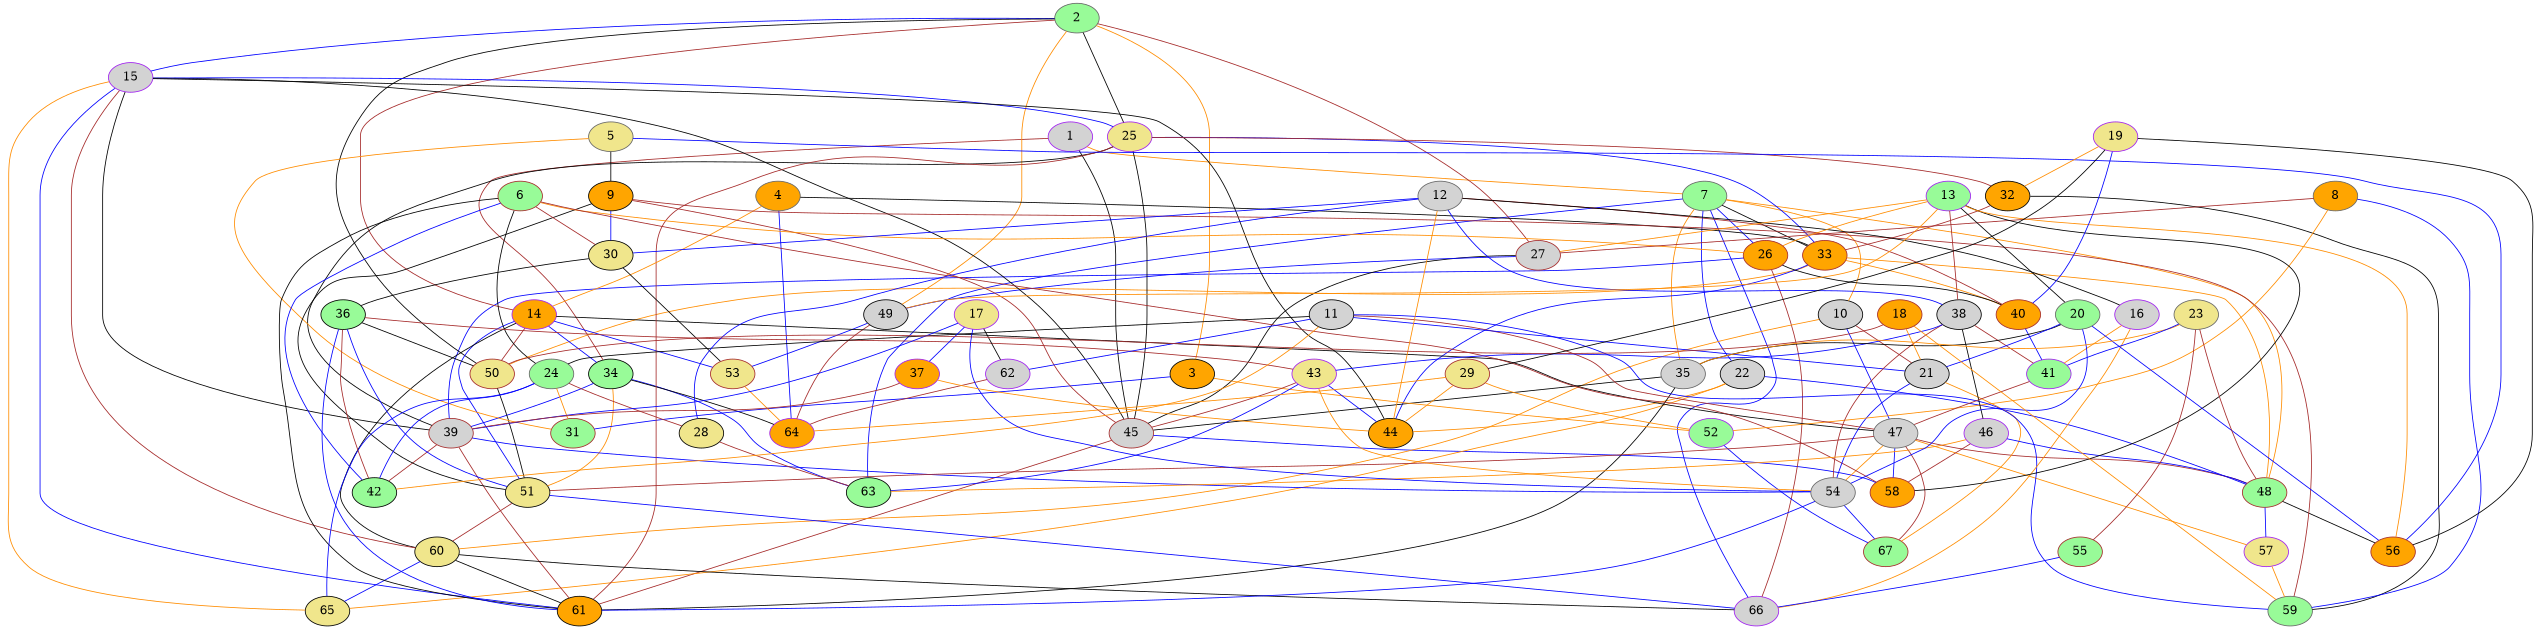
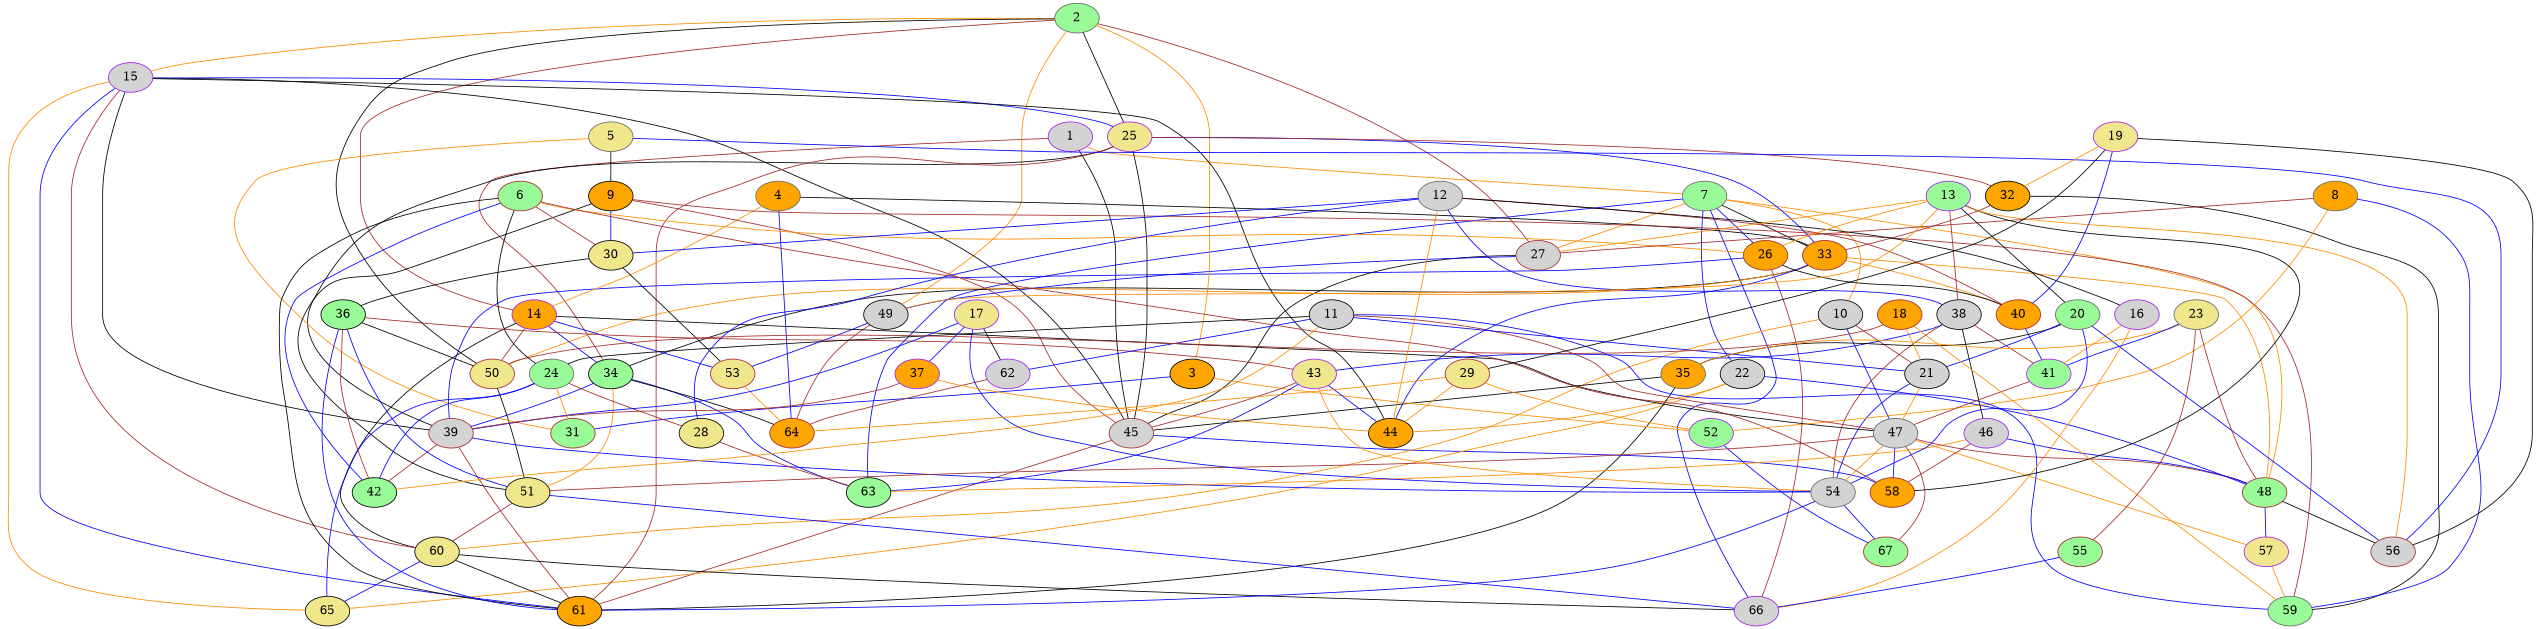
(602, 27) -> (602, 27)
(1672, 278) -> (1609, 230)
none -> (1215, 289)
(1683, 374) -> (1683, 374)
(465, 393) -> none
(792, 433) -> (792, 433)
(2004, 463) -> (1911, 404)
(2393, 552) -> (2393, 552)
